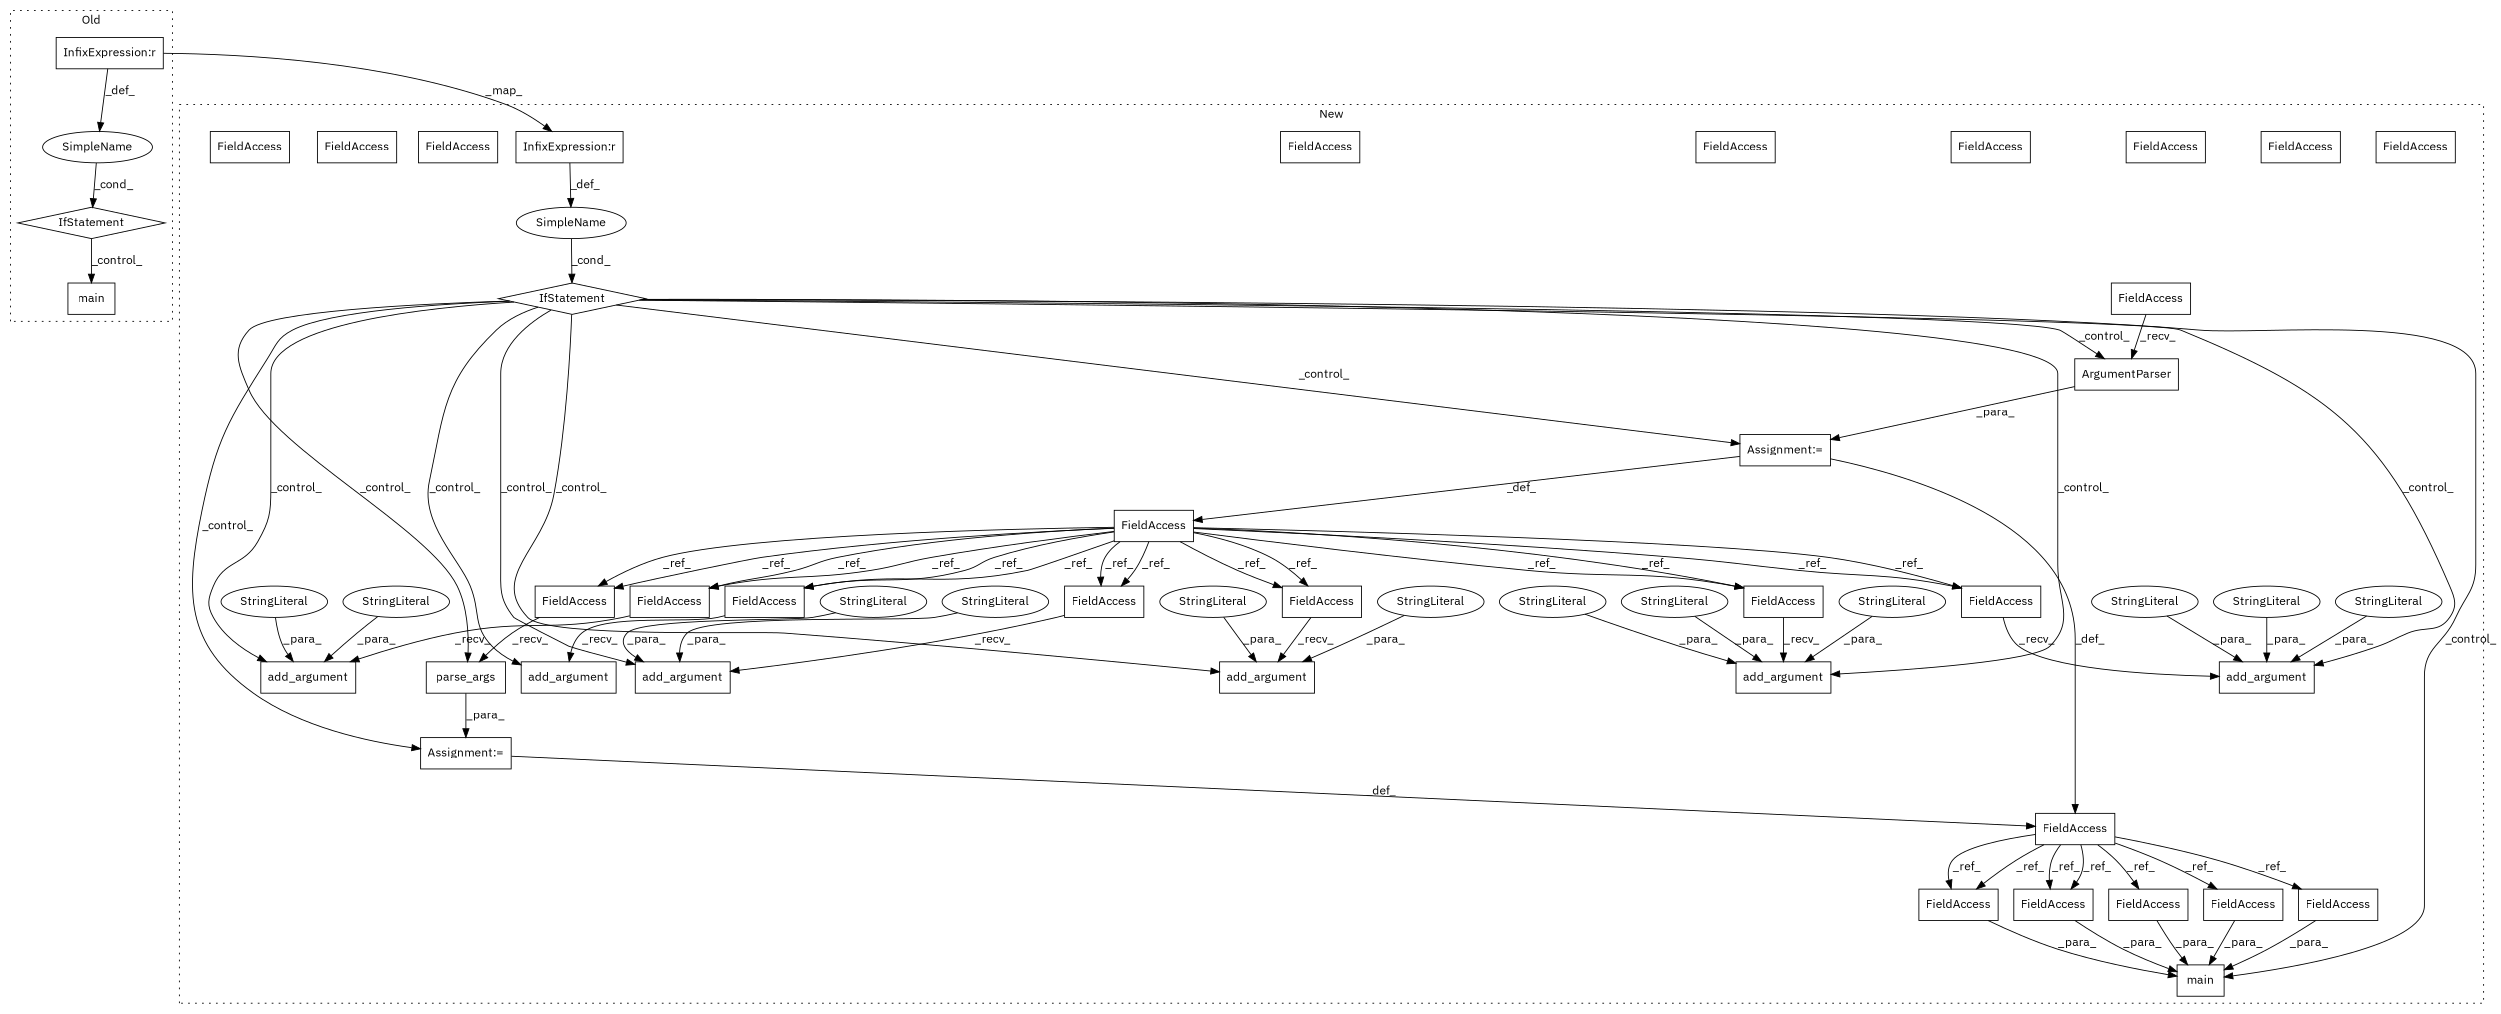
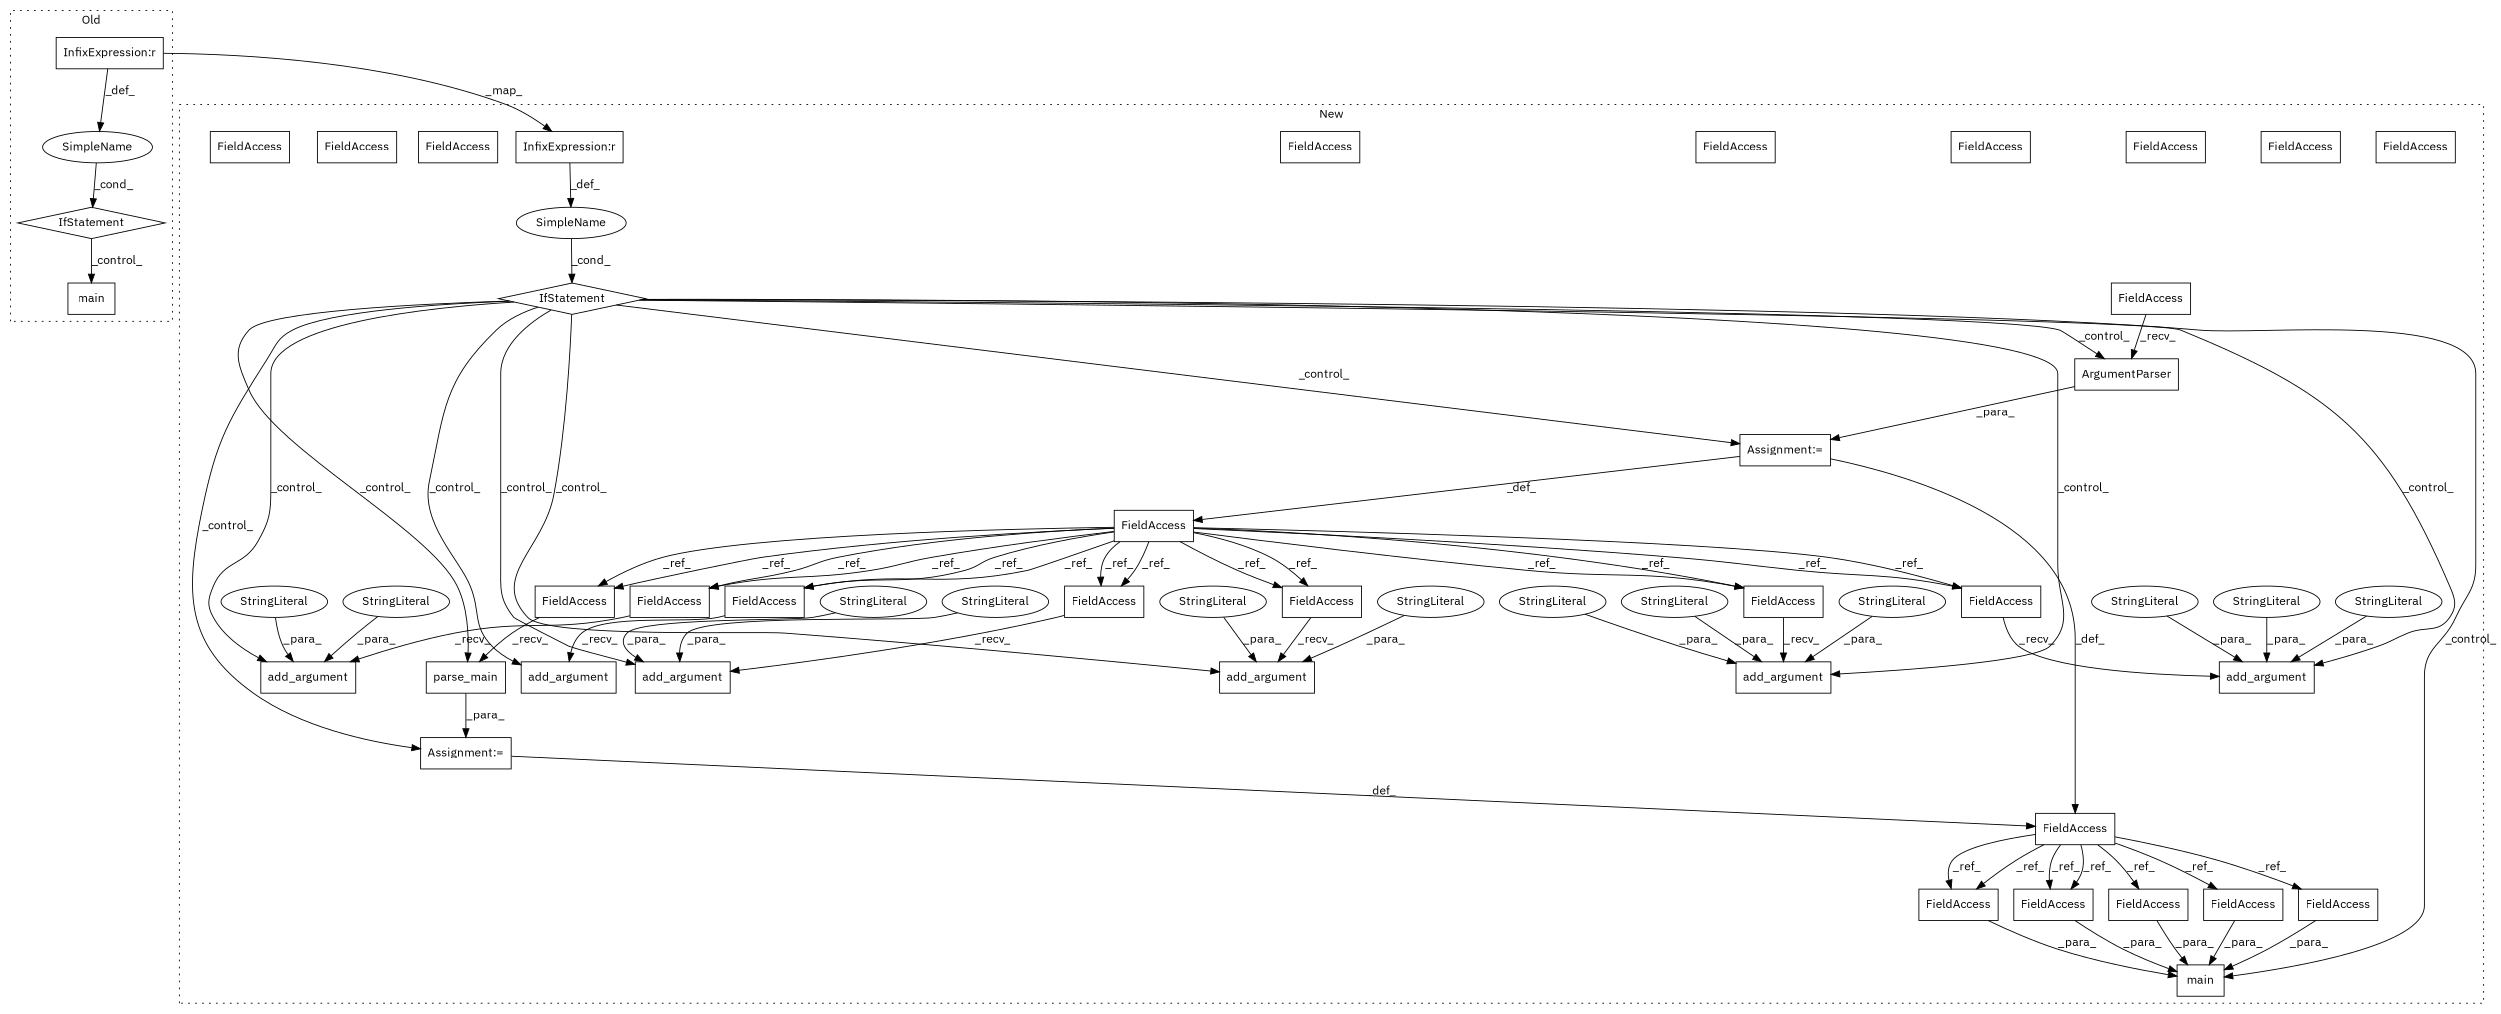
(466, 678) -> (466, 678)
